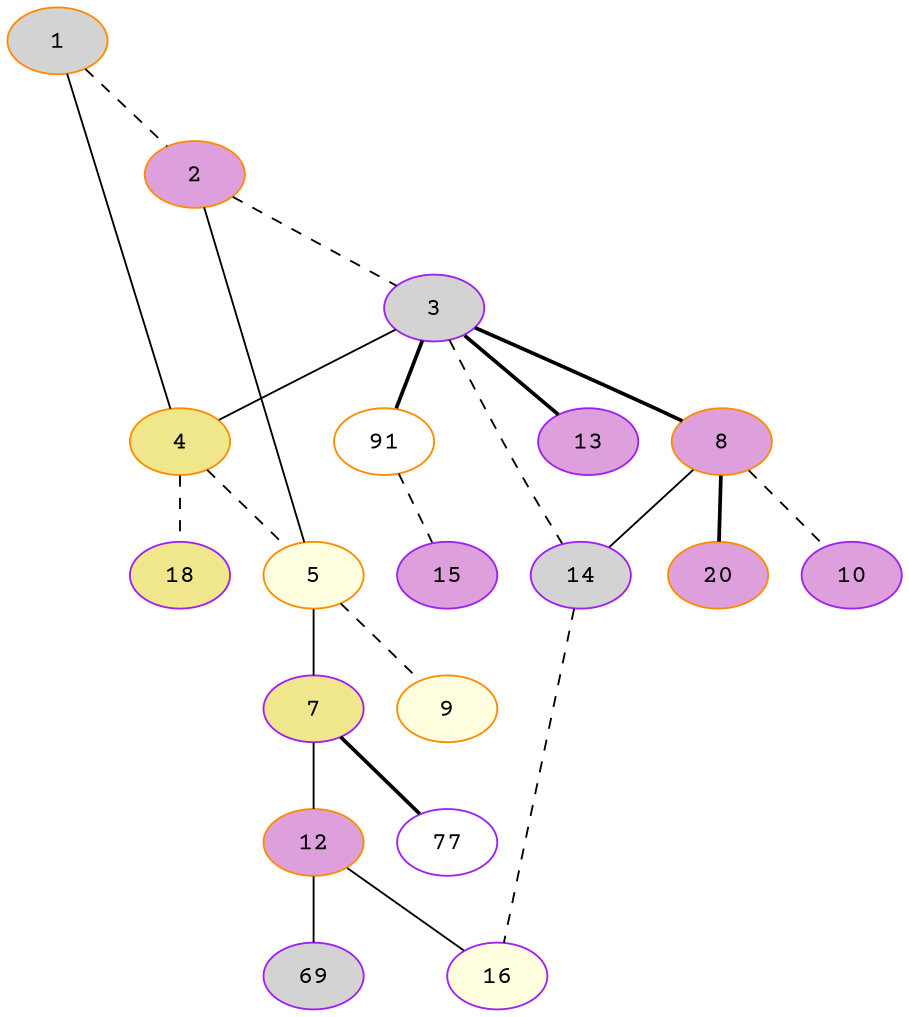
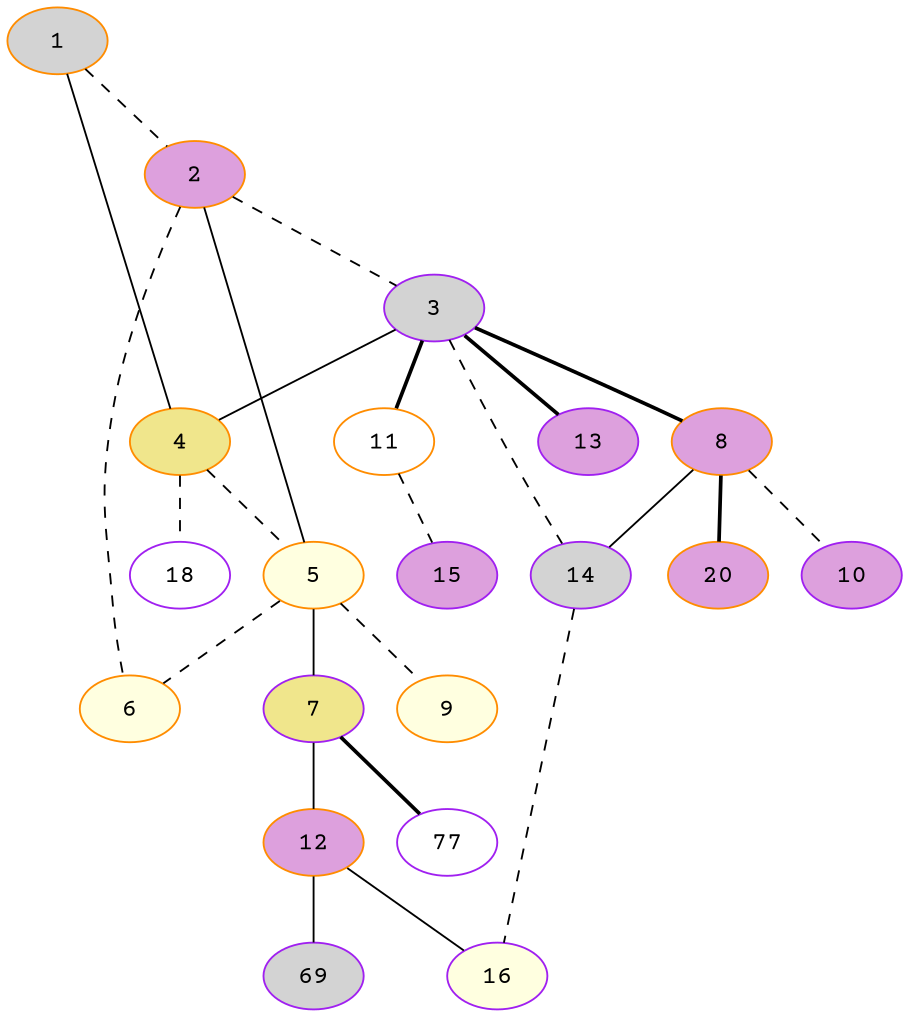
(384, 442) -> (384, 442)
(180, 575) -> (180, 575)
none -> (130, 709)
